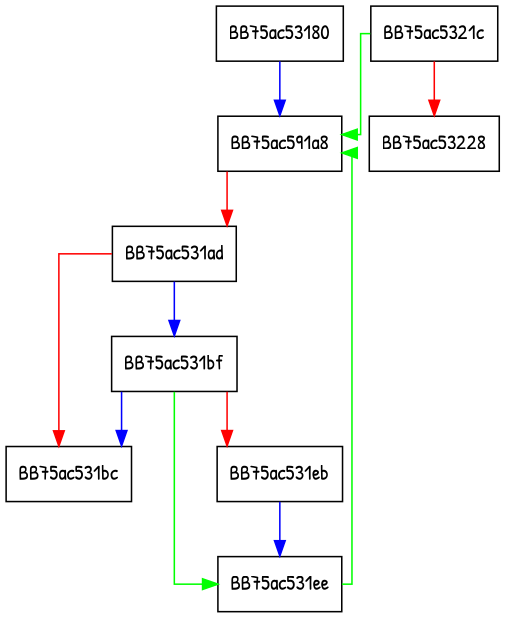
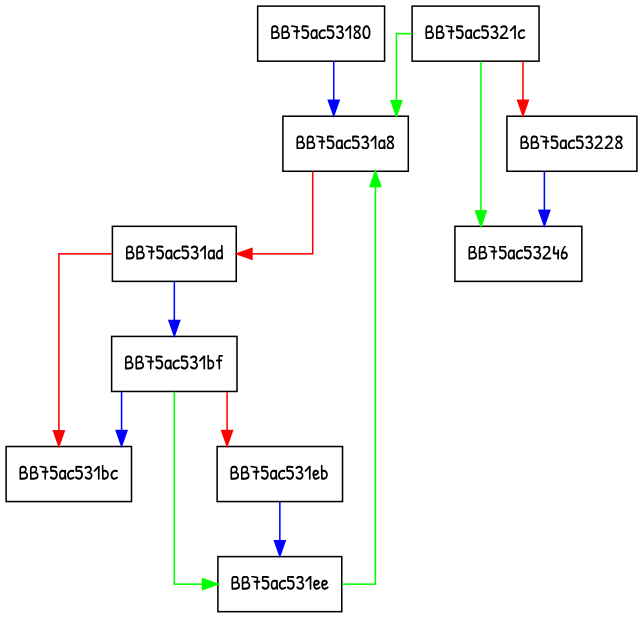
(280, 144) -> (346, 144)
none -> (518, 254)
